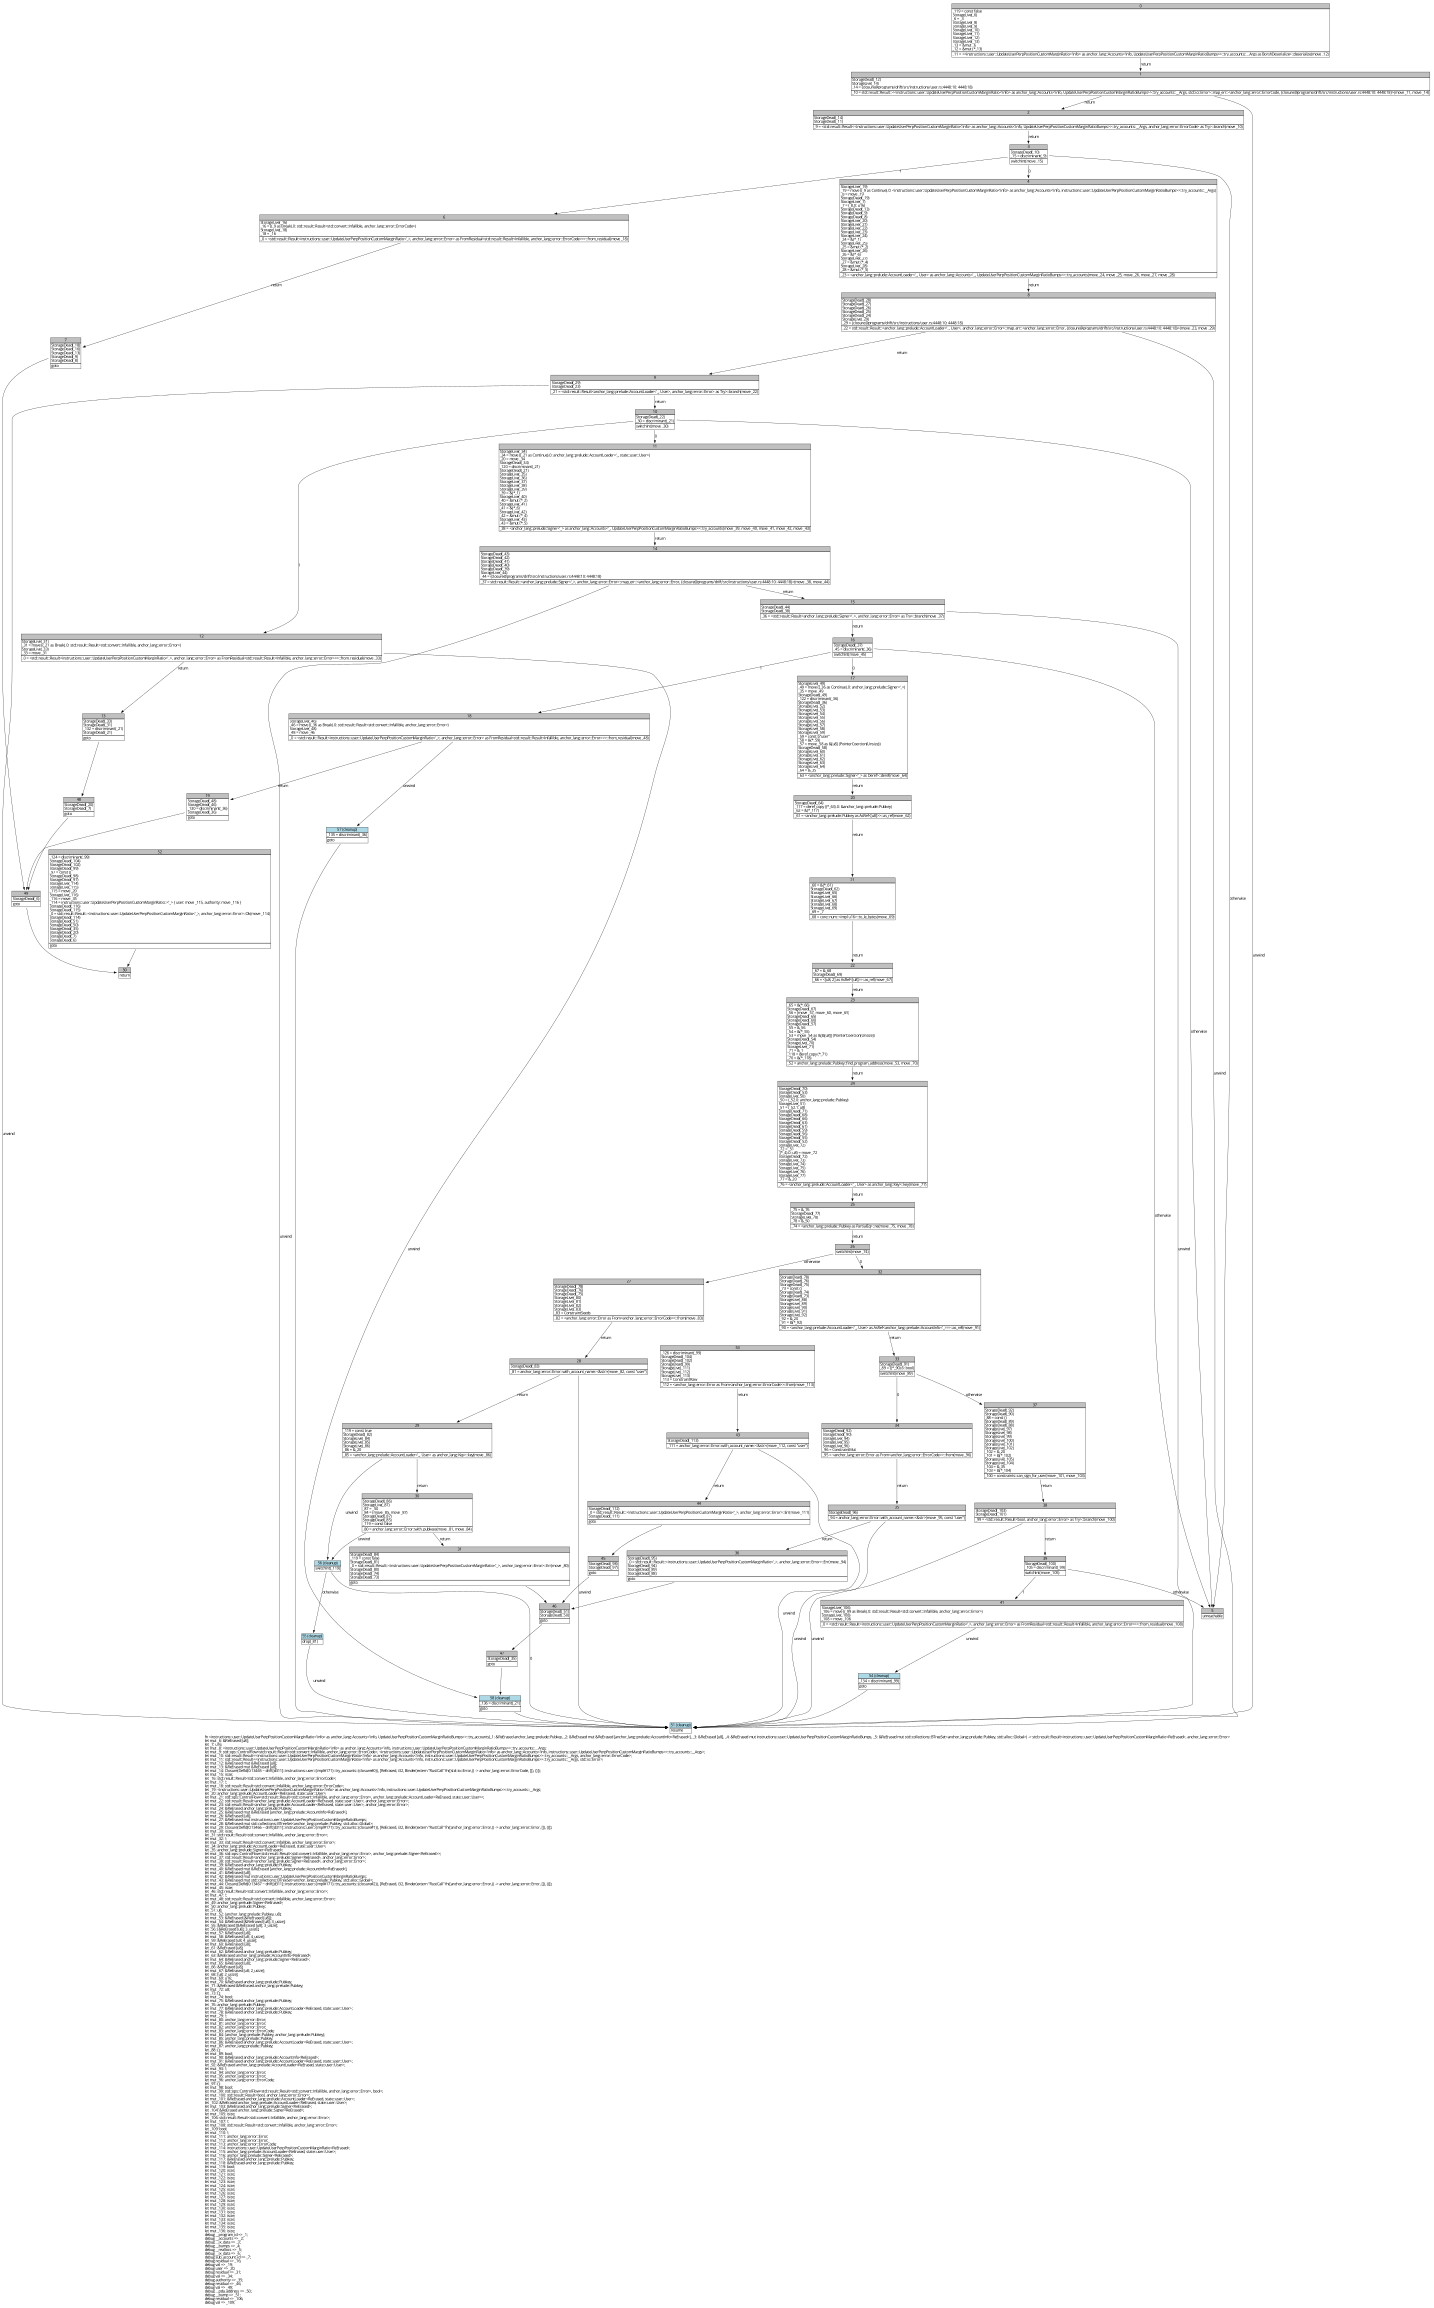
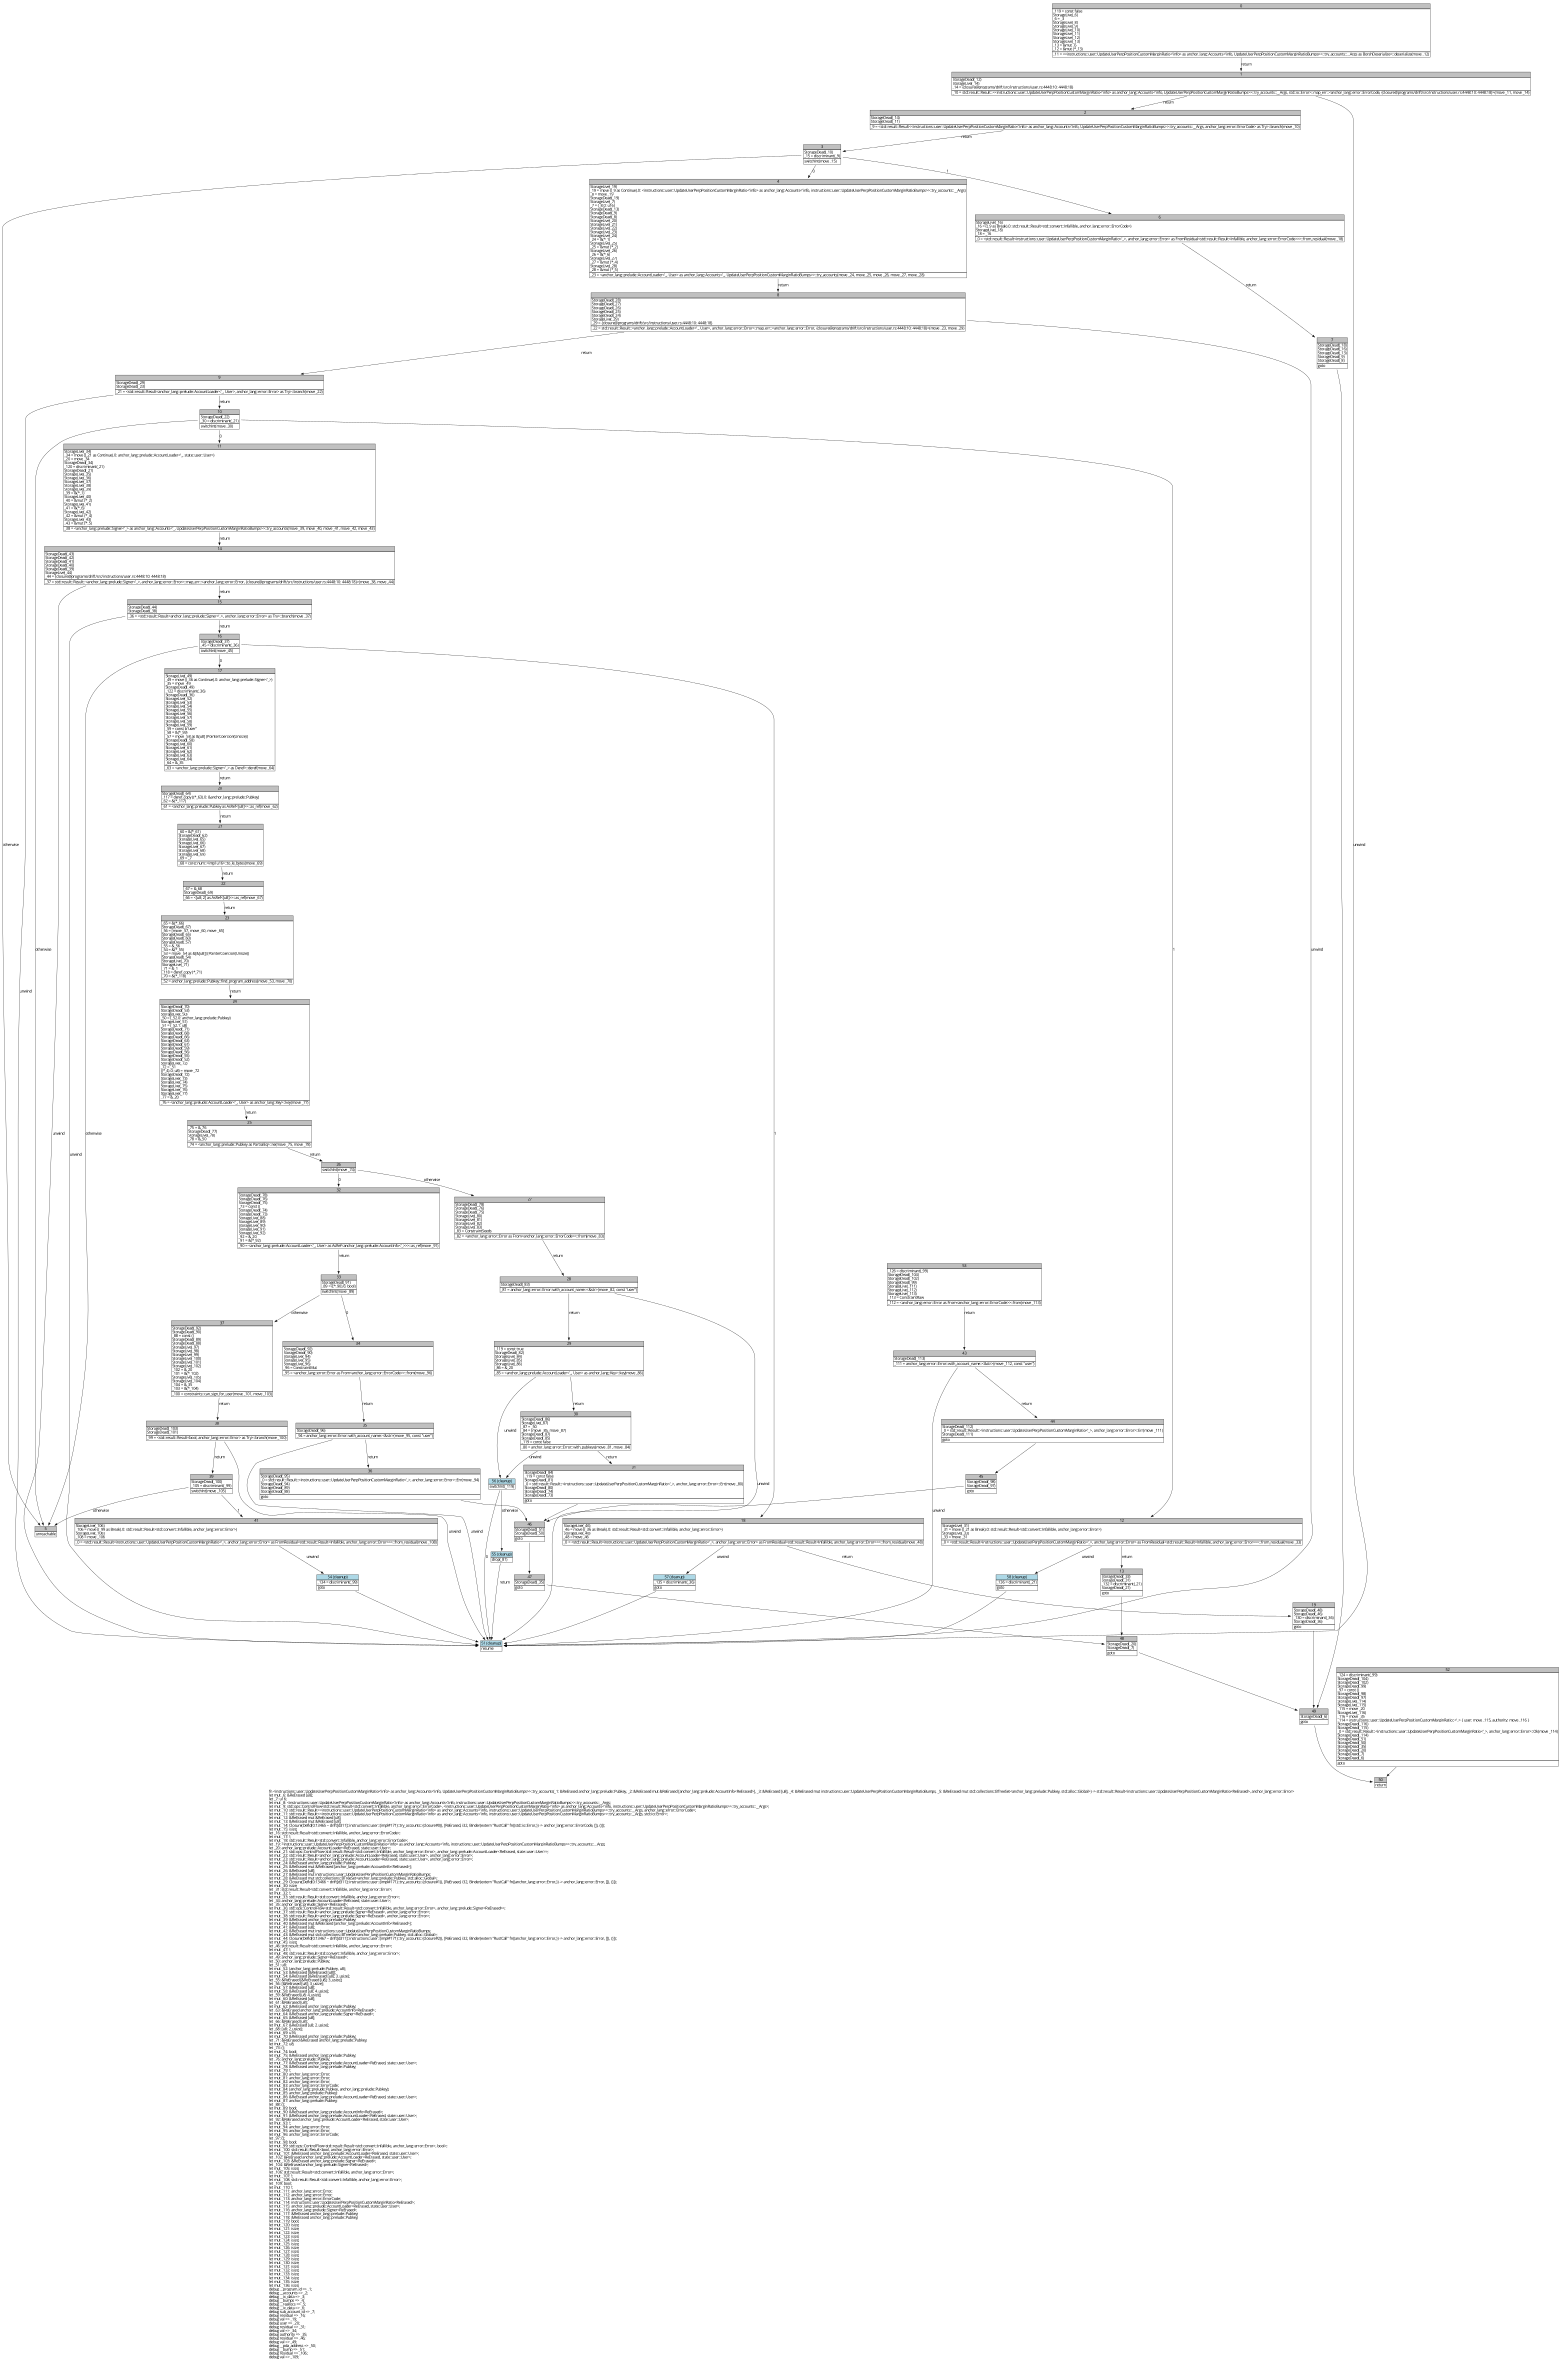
(501, 1680) -> (824, 1616)
(319, 1681) -> (505, 1582)
